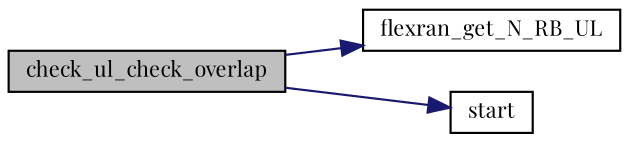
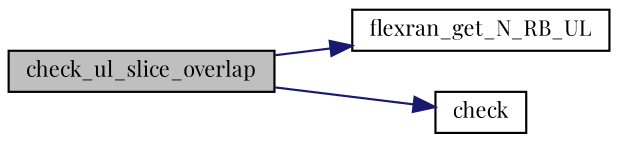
(147, 71) -> (142, 71)
(492, 112) -> (481, 112)
